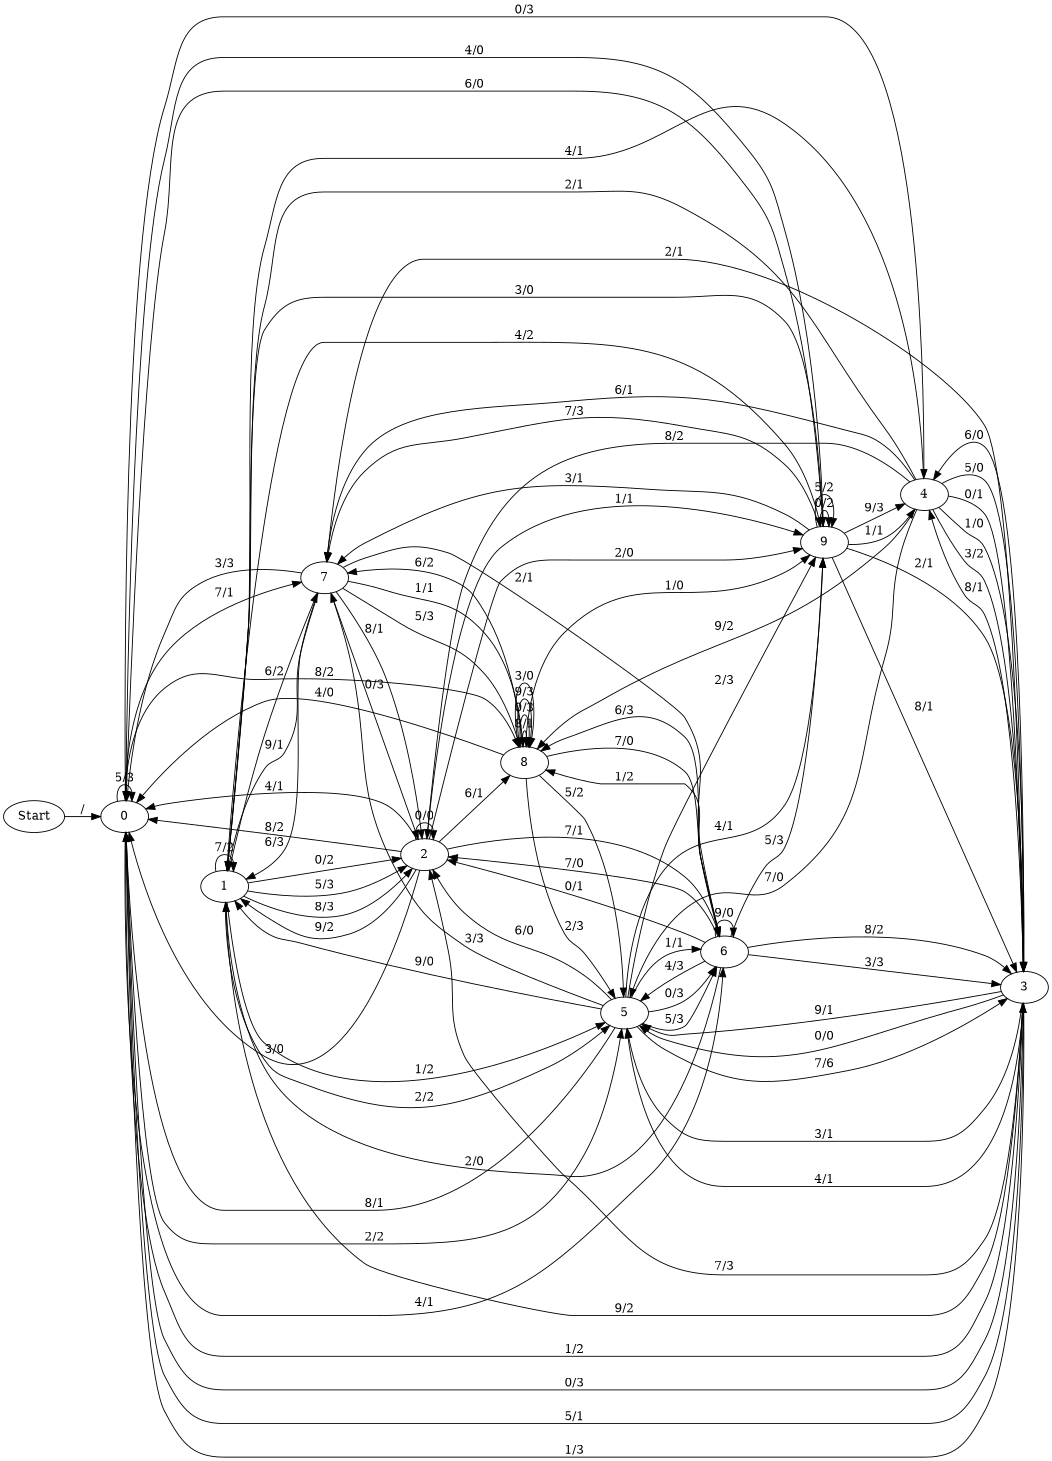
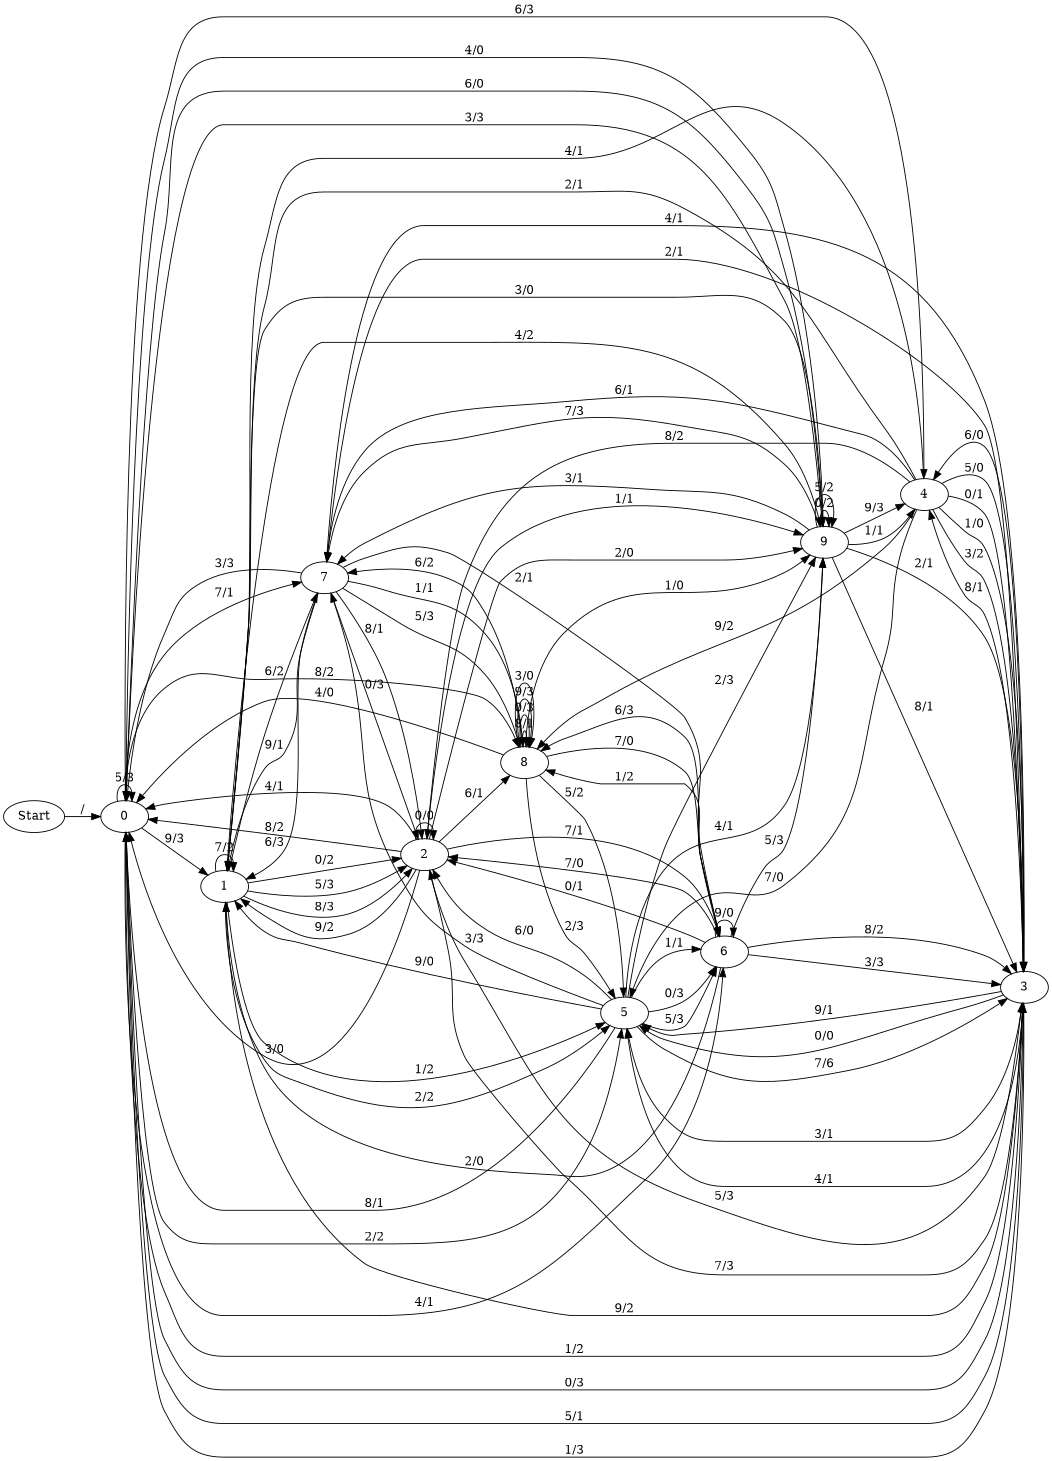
(525, 10) -> (525, 10)
none -> (310, 125)
none -> (841, 247)
none -> (171, 849)
(676, 977) -> none
none -> (718, 1209)
